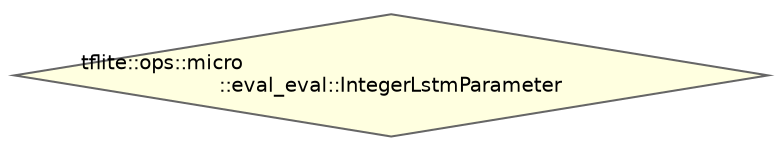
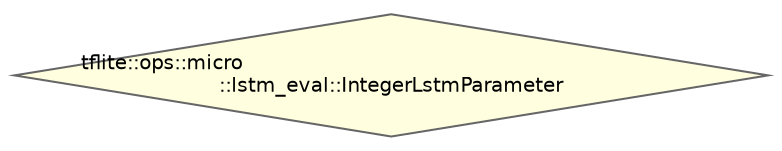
(391, 75) -> (391, 75)
